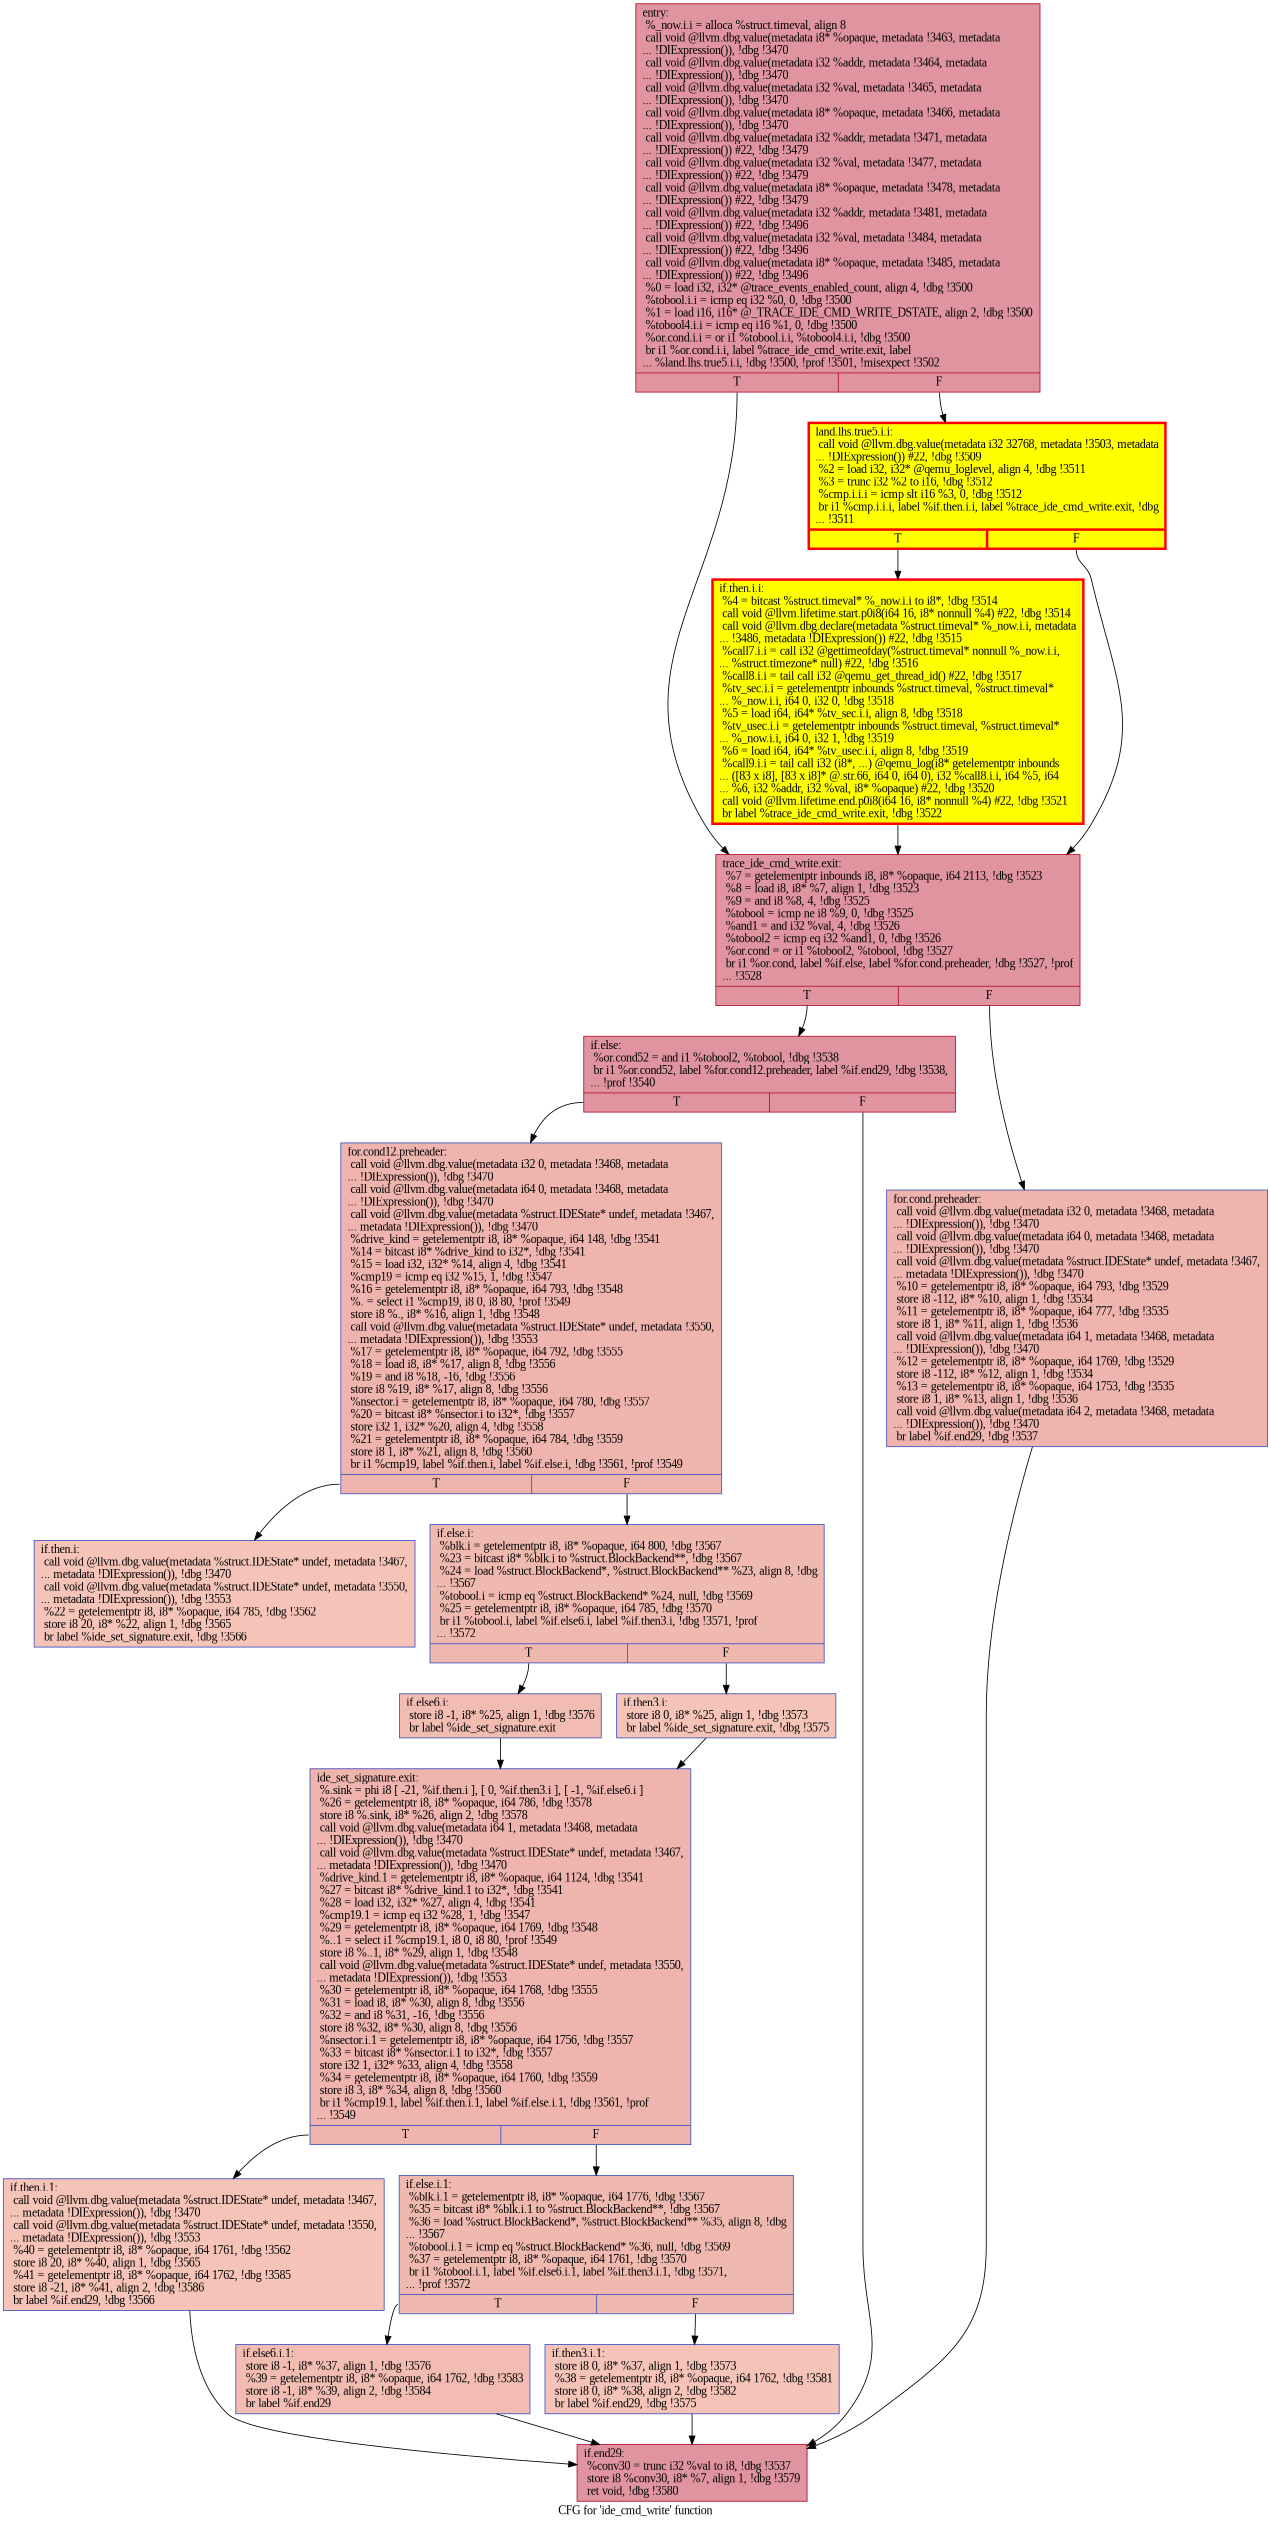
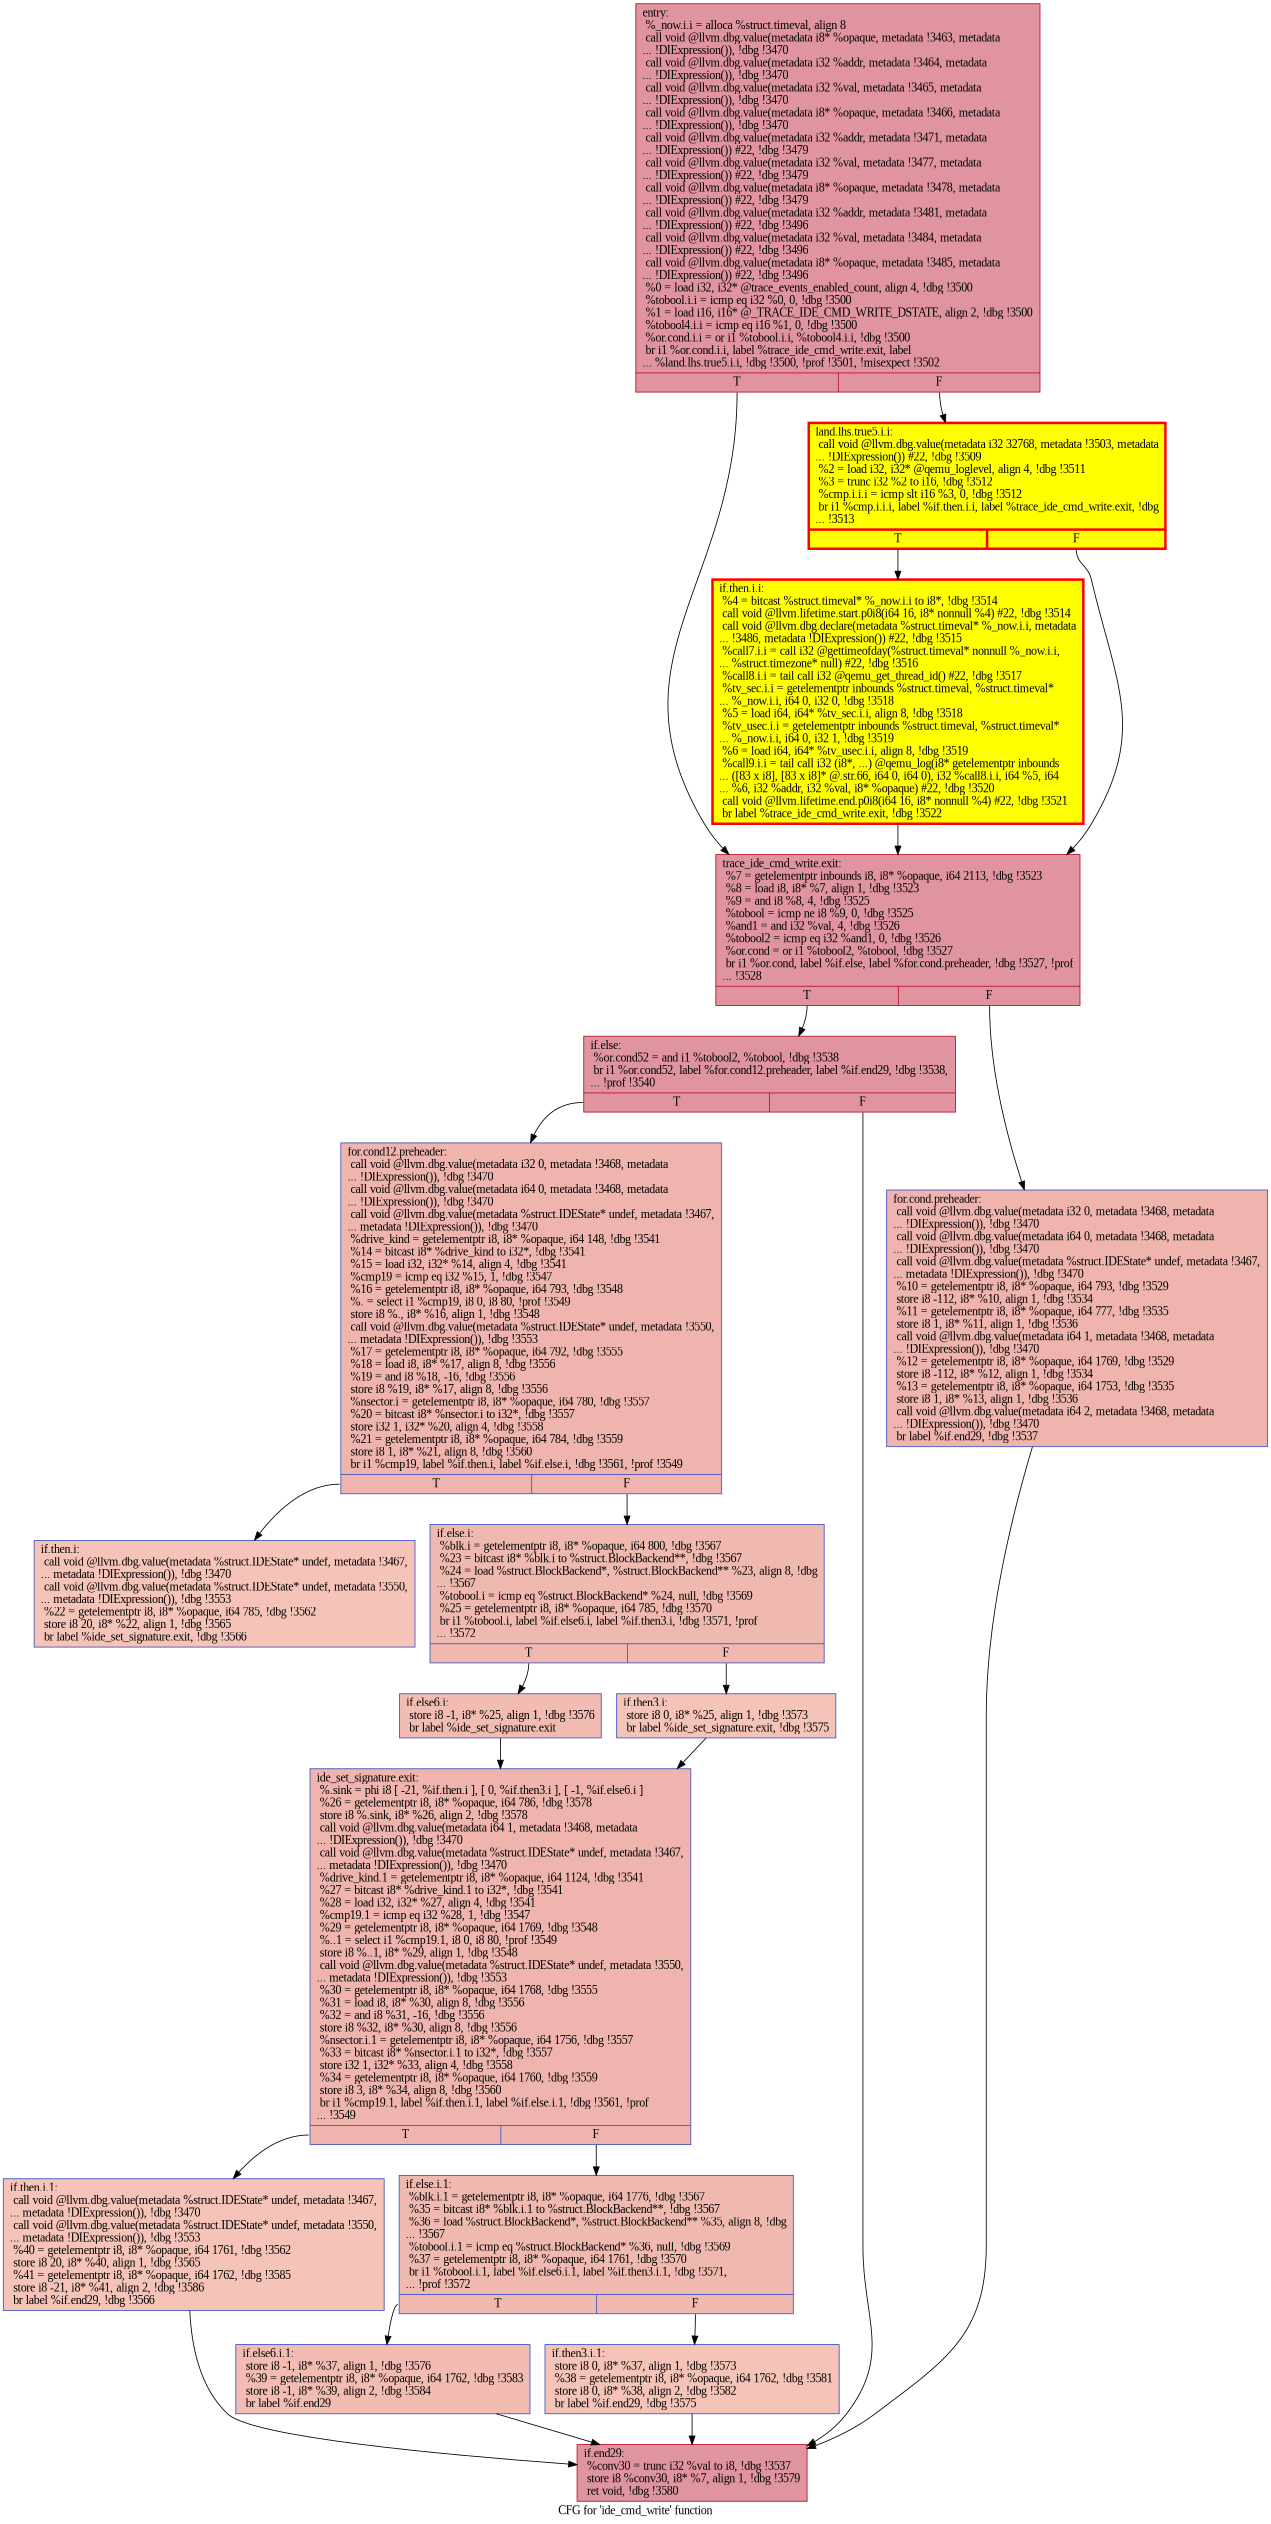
(835, 520) -> (835, 520)
